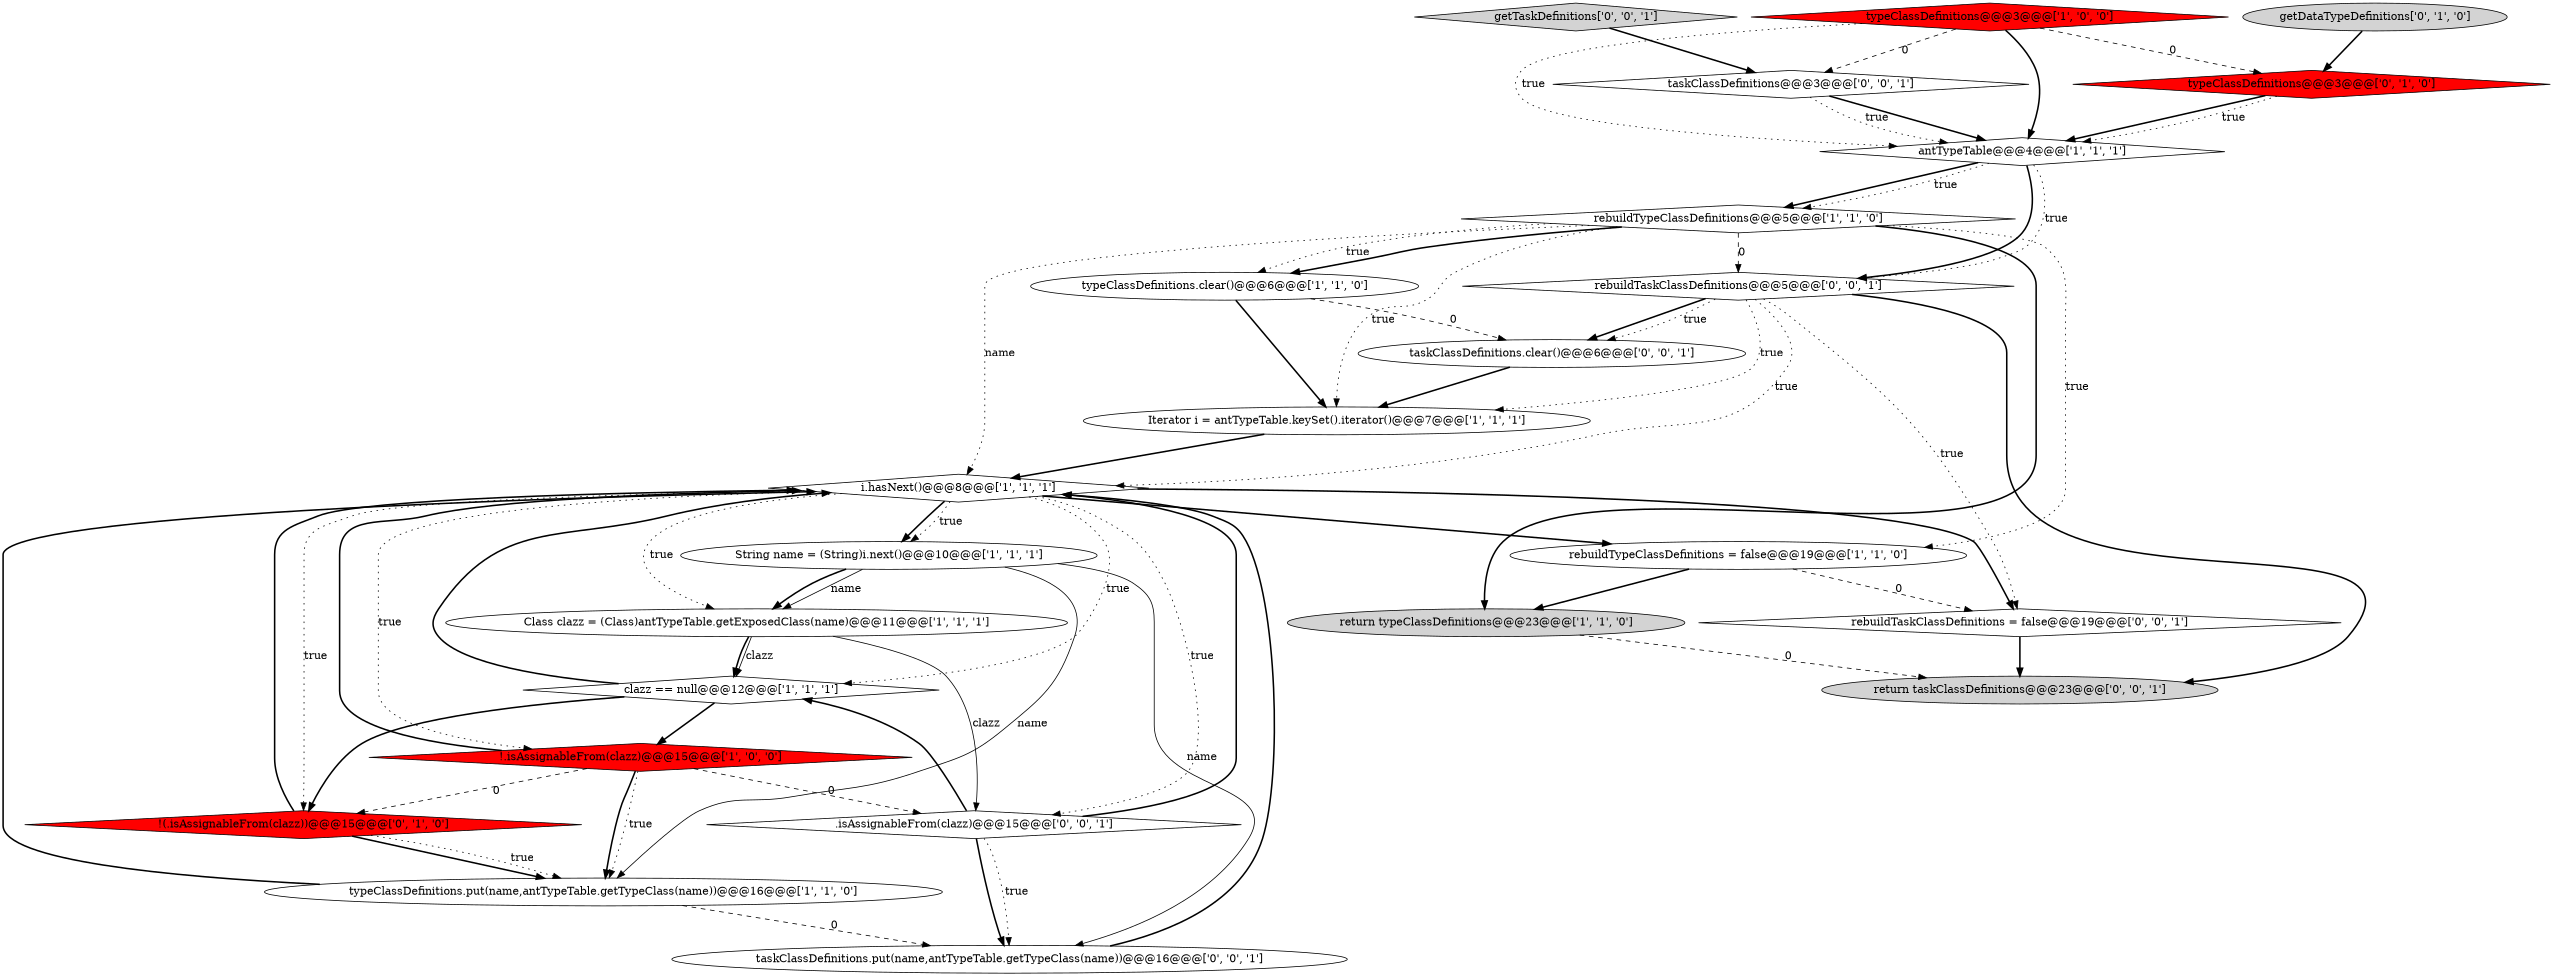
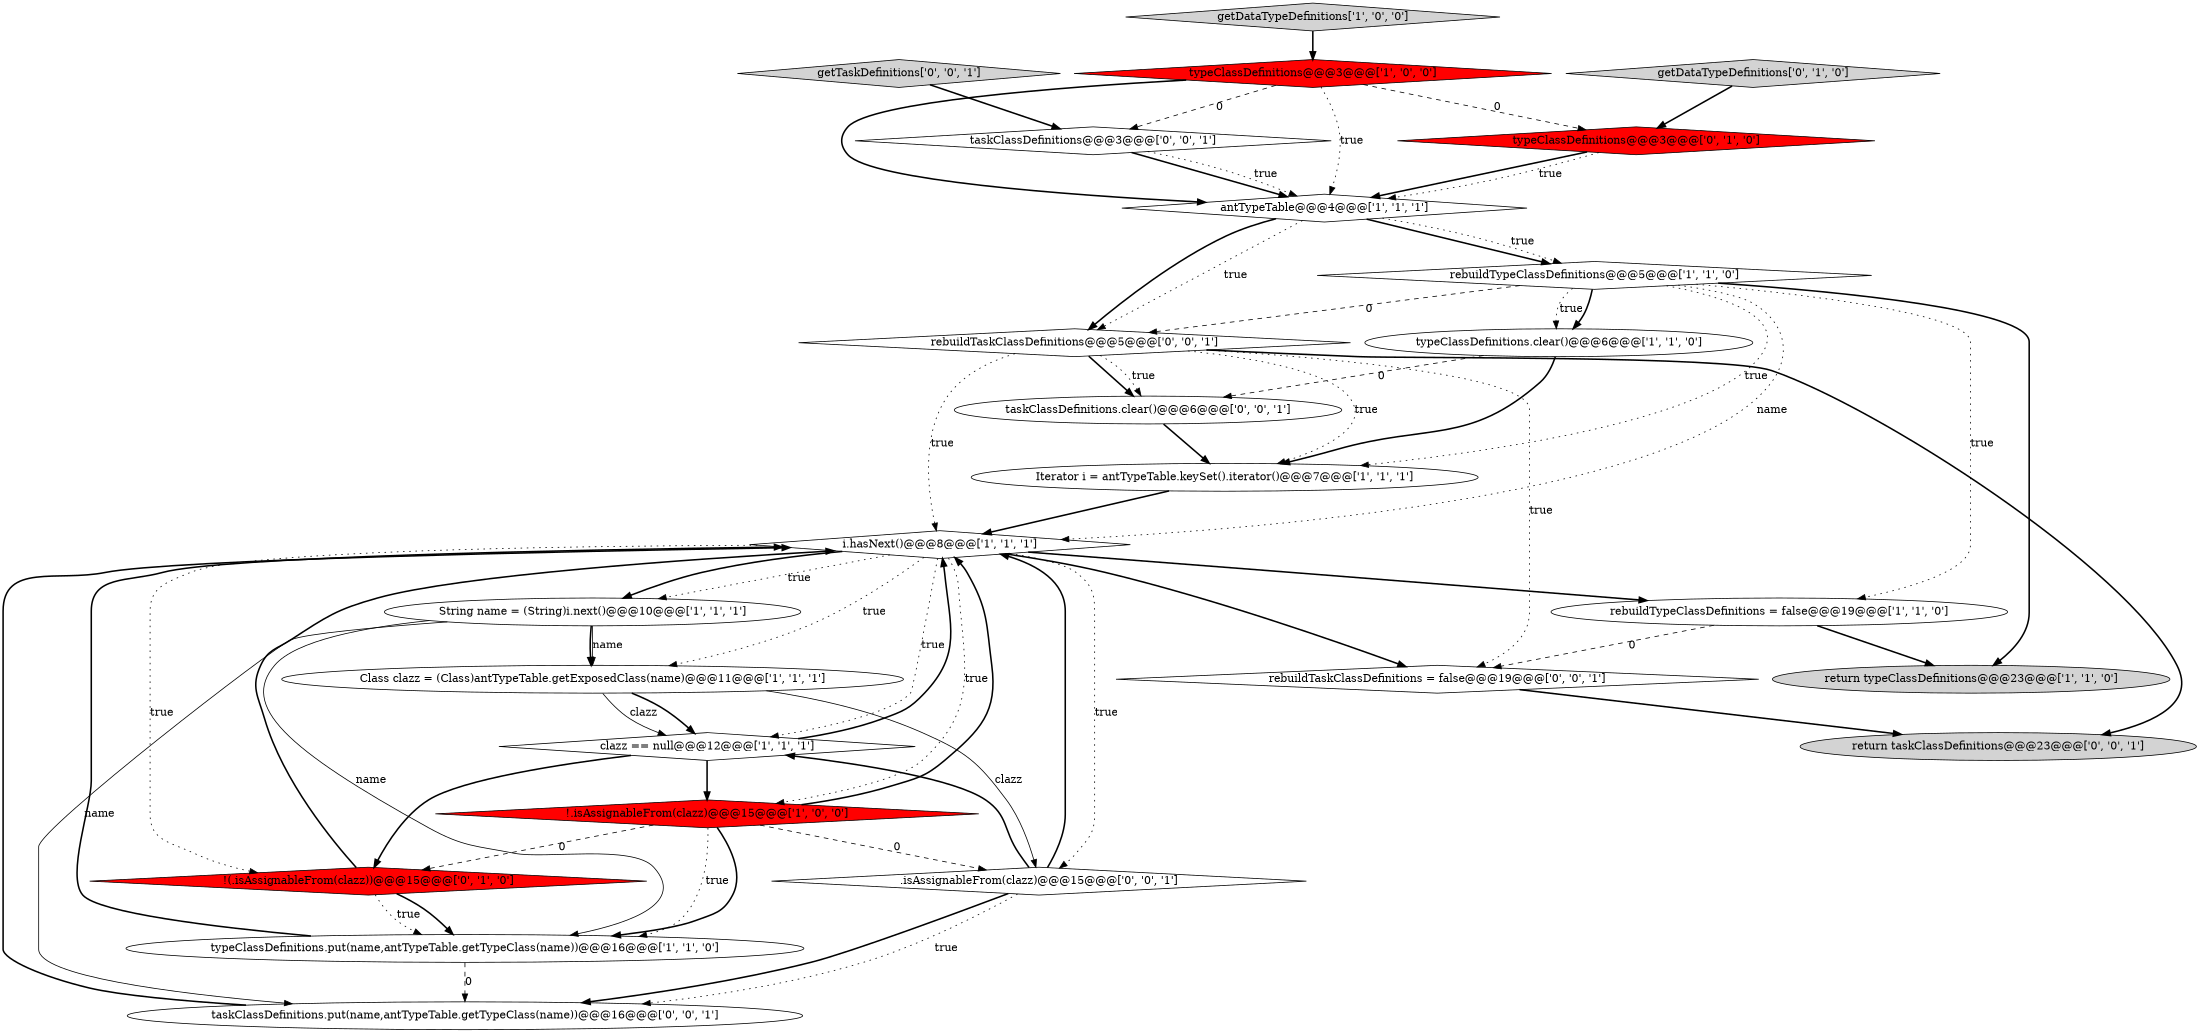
none -> (1313, 17)
(2375, 17) -> (1753, 73)
(1749, 656) -> none
